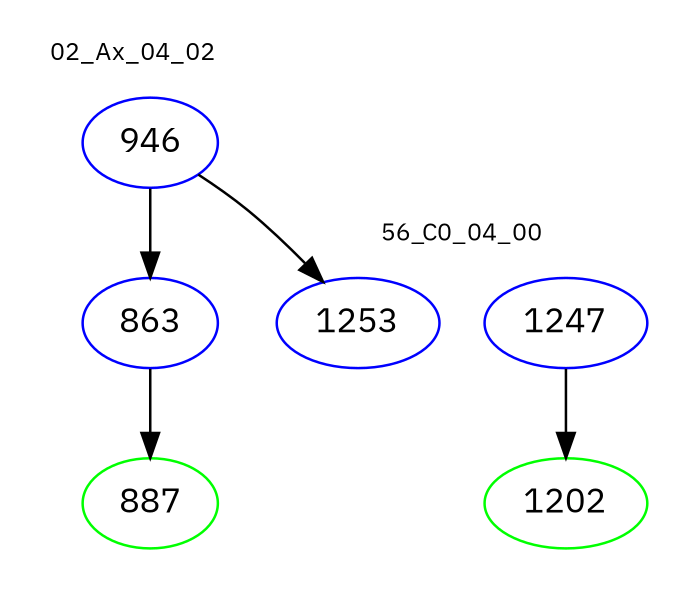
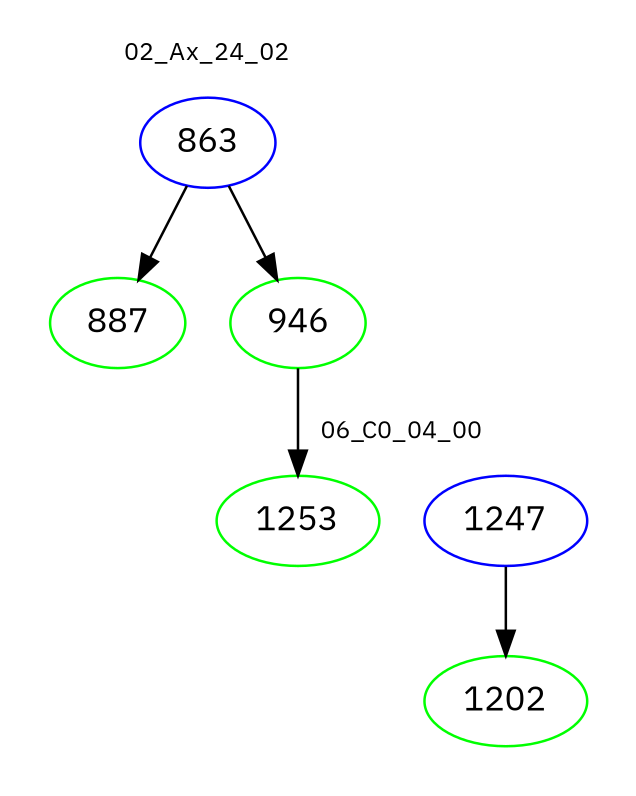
(134, 54) -> (208, 54)
(150, 143) -> (298, 323)
(150, 221) -> (247, 222)
(462, 234) -> (402, 432)
(358, 323) -> (298, 521)
